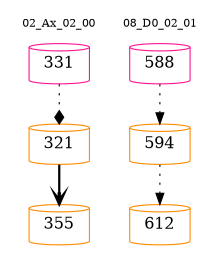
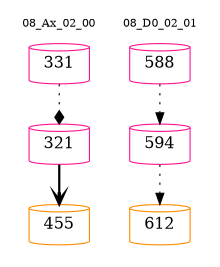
(59, 24) -> (59, 24)
(59, 144) -> (59, 144)
(160, 144) -> (160, 144)
(59, 225) -> (59, 225)
